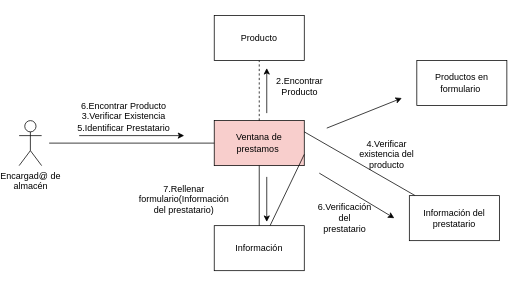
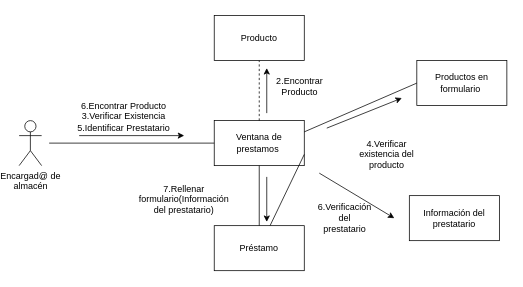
(259, 143) -> (259, 143)
(359, 163) -> (360, 107)
(259, 248) -> (259, 248)
